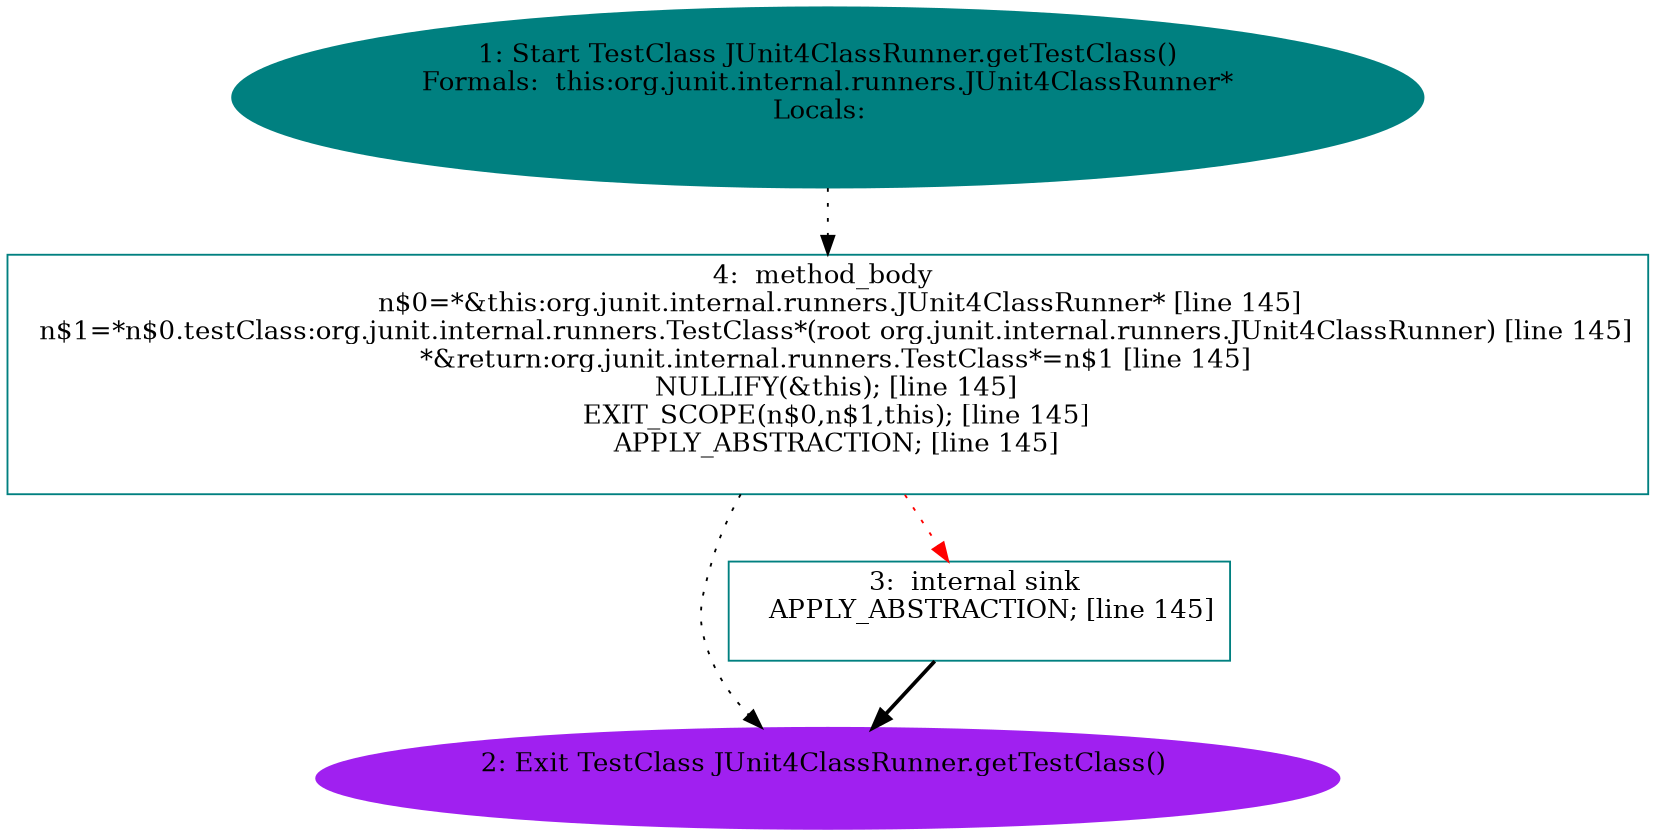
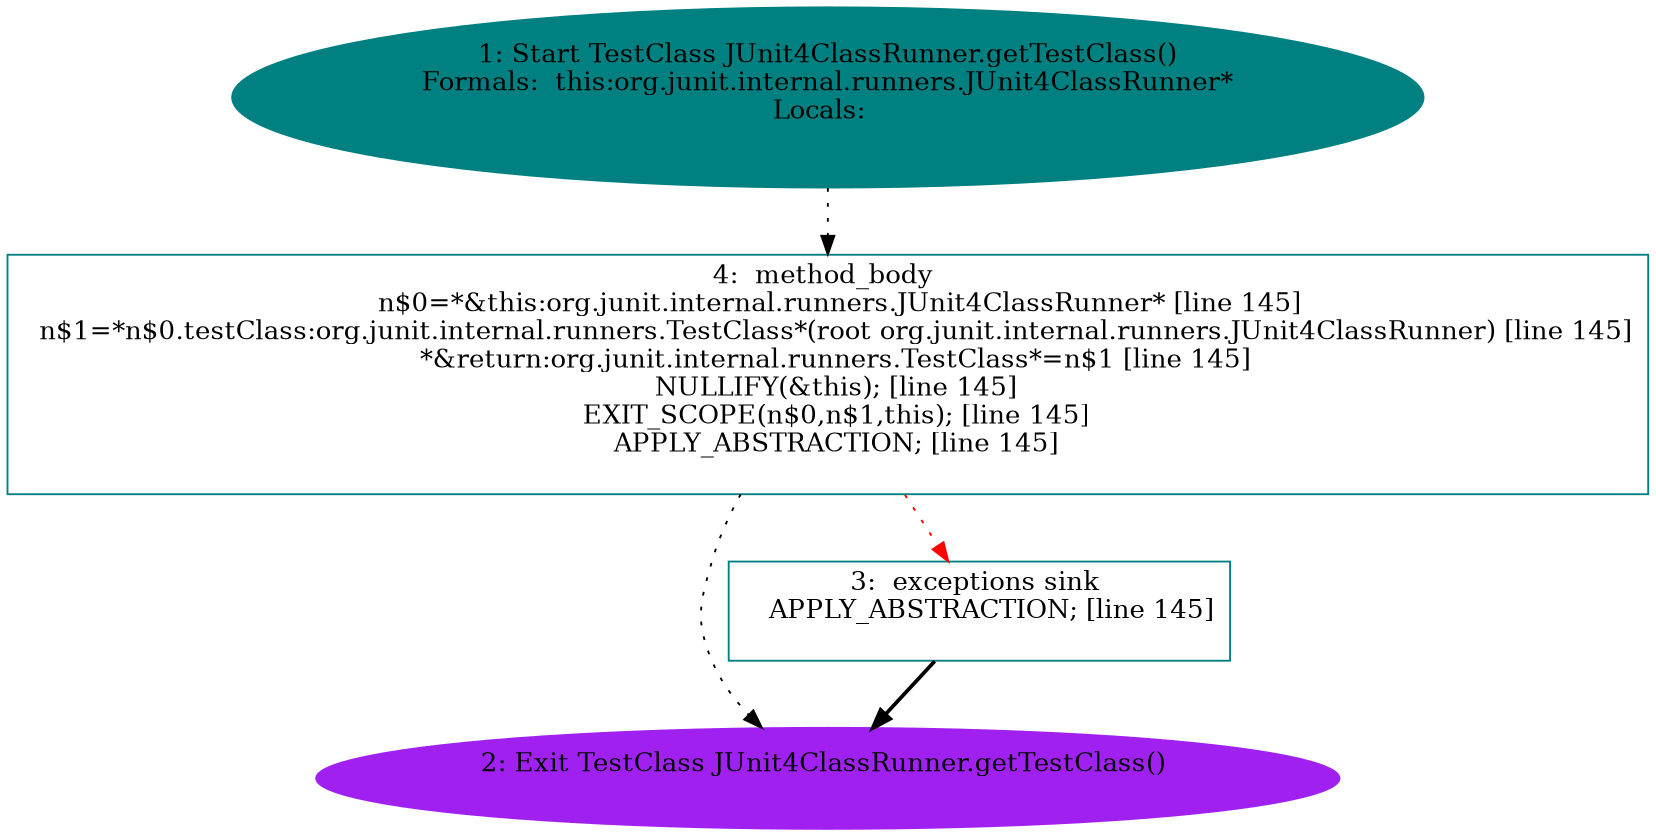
(979, 611) -> (979, 611)
